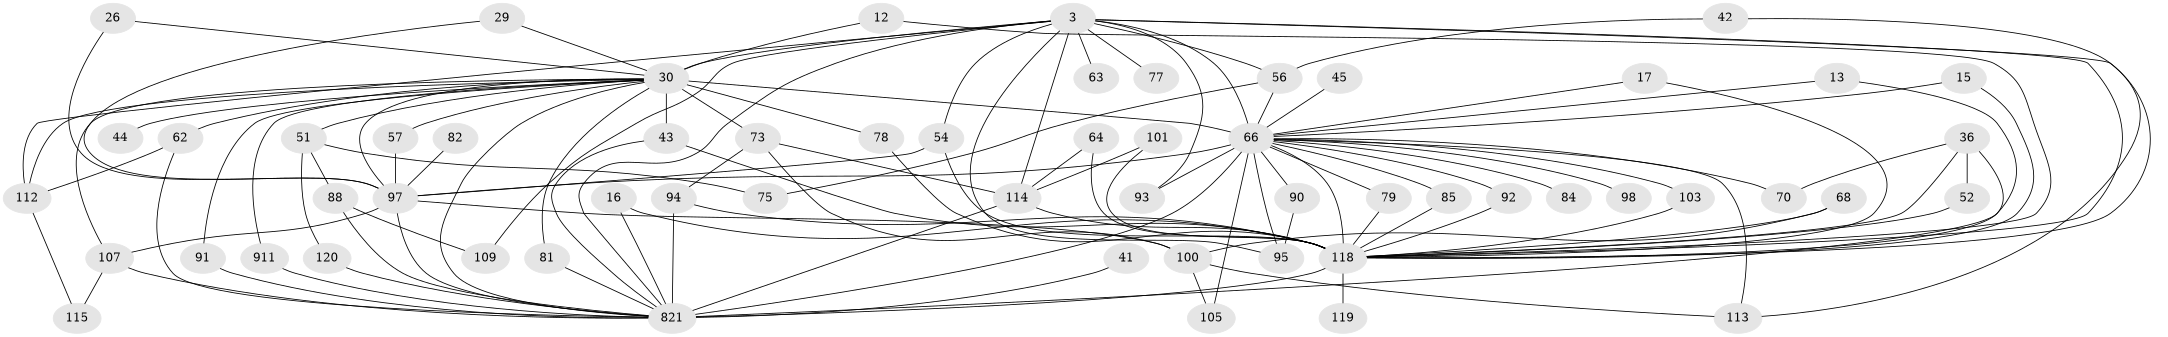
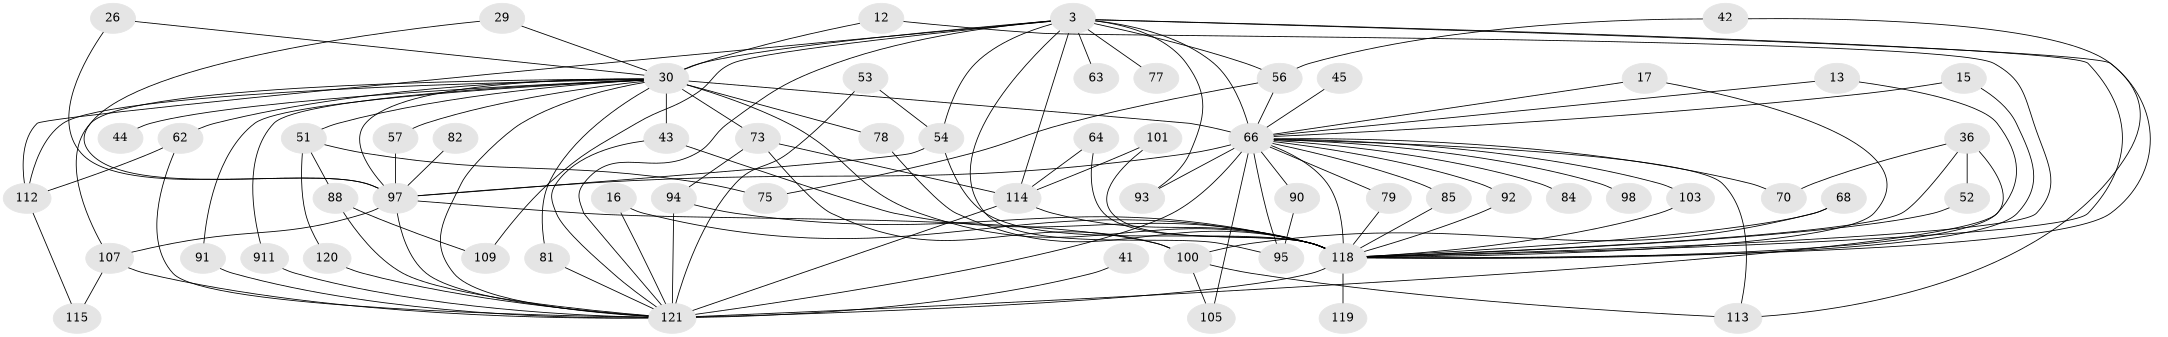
none -> (866, 78)
none -> (907, 208)
(672, 318) -> (672, 318)
